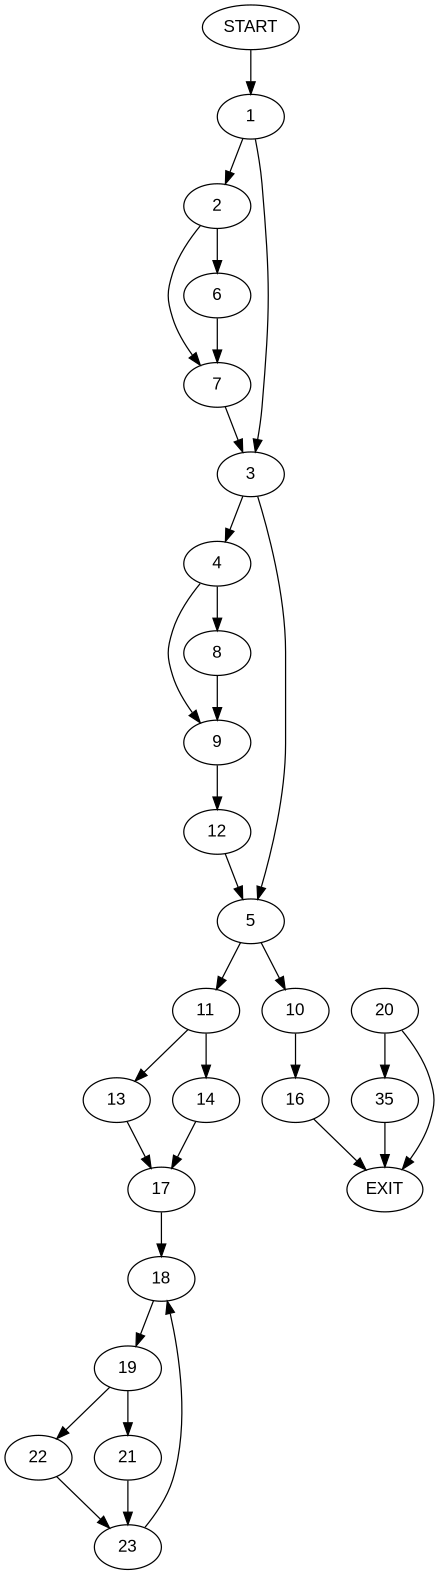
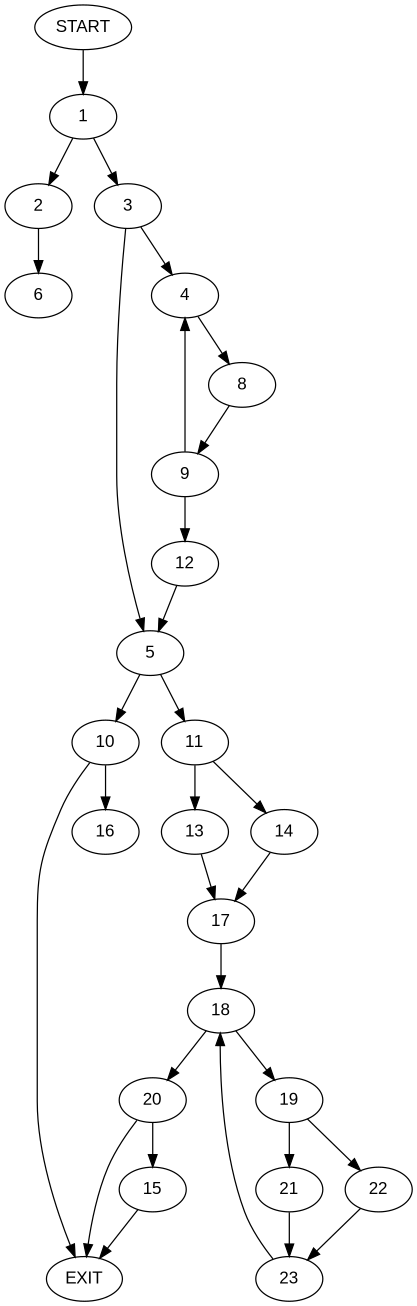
(217, 385) -> none
(169, 647) -> (185, 391)
none -> (191, 1051)
(385, 1100) -> (153, 1190)
(335, 1140) -> (37, 1000)
